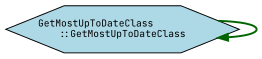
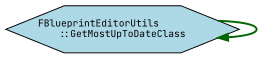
(123, 29) -> (123, 29)
